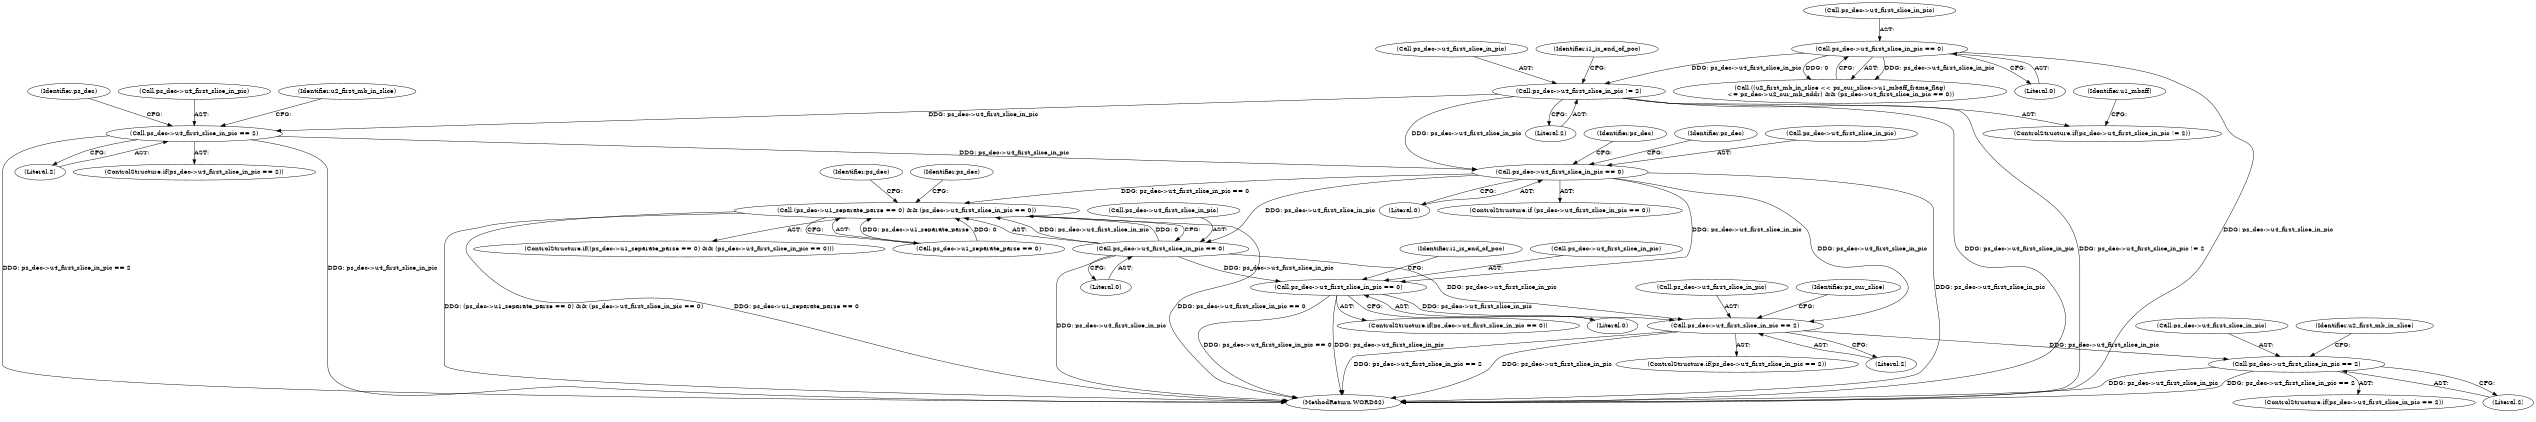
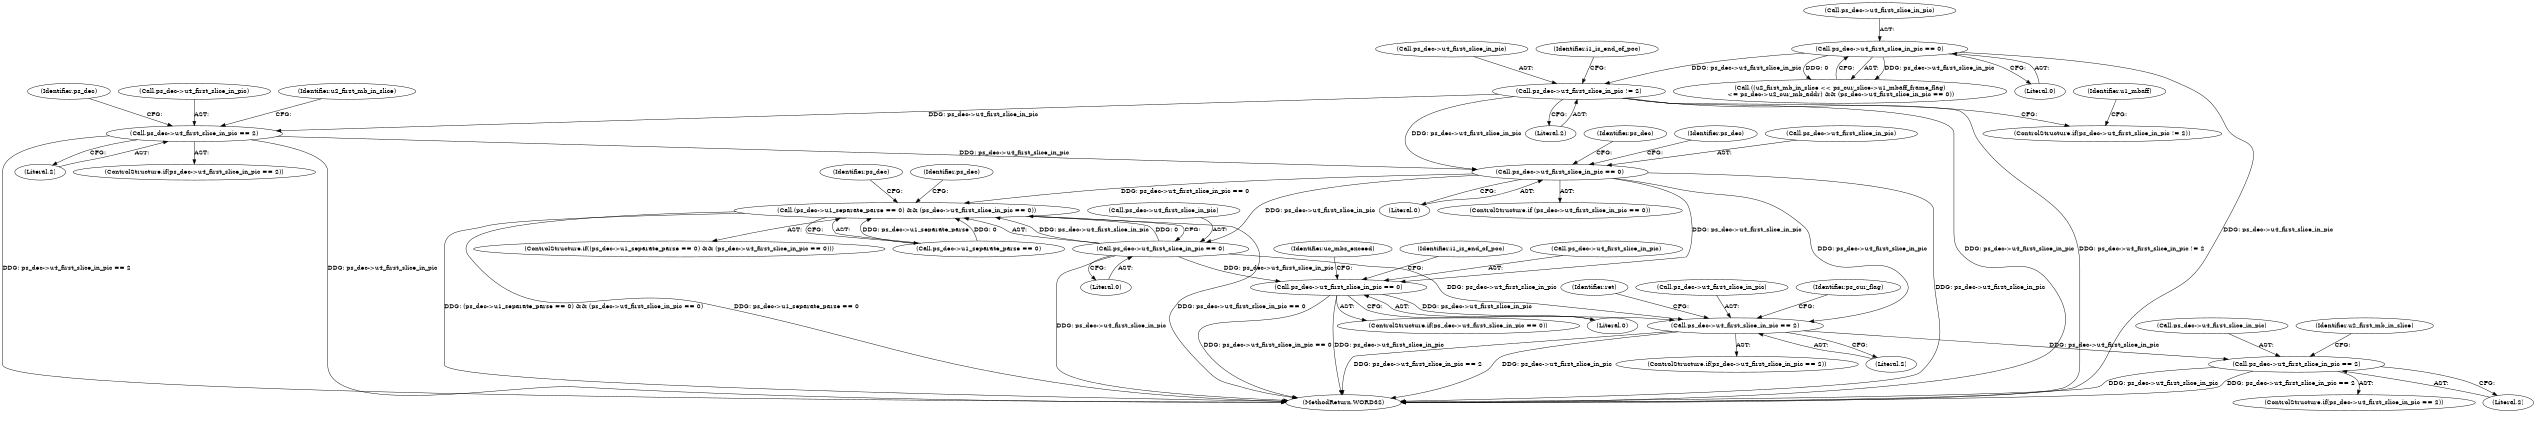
(2030, 114) -> (2030, 114)
none -> (1333, 249)
none -> (1594, 287)
(1848, 287) -> (1848, 287)
